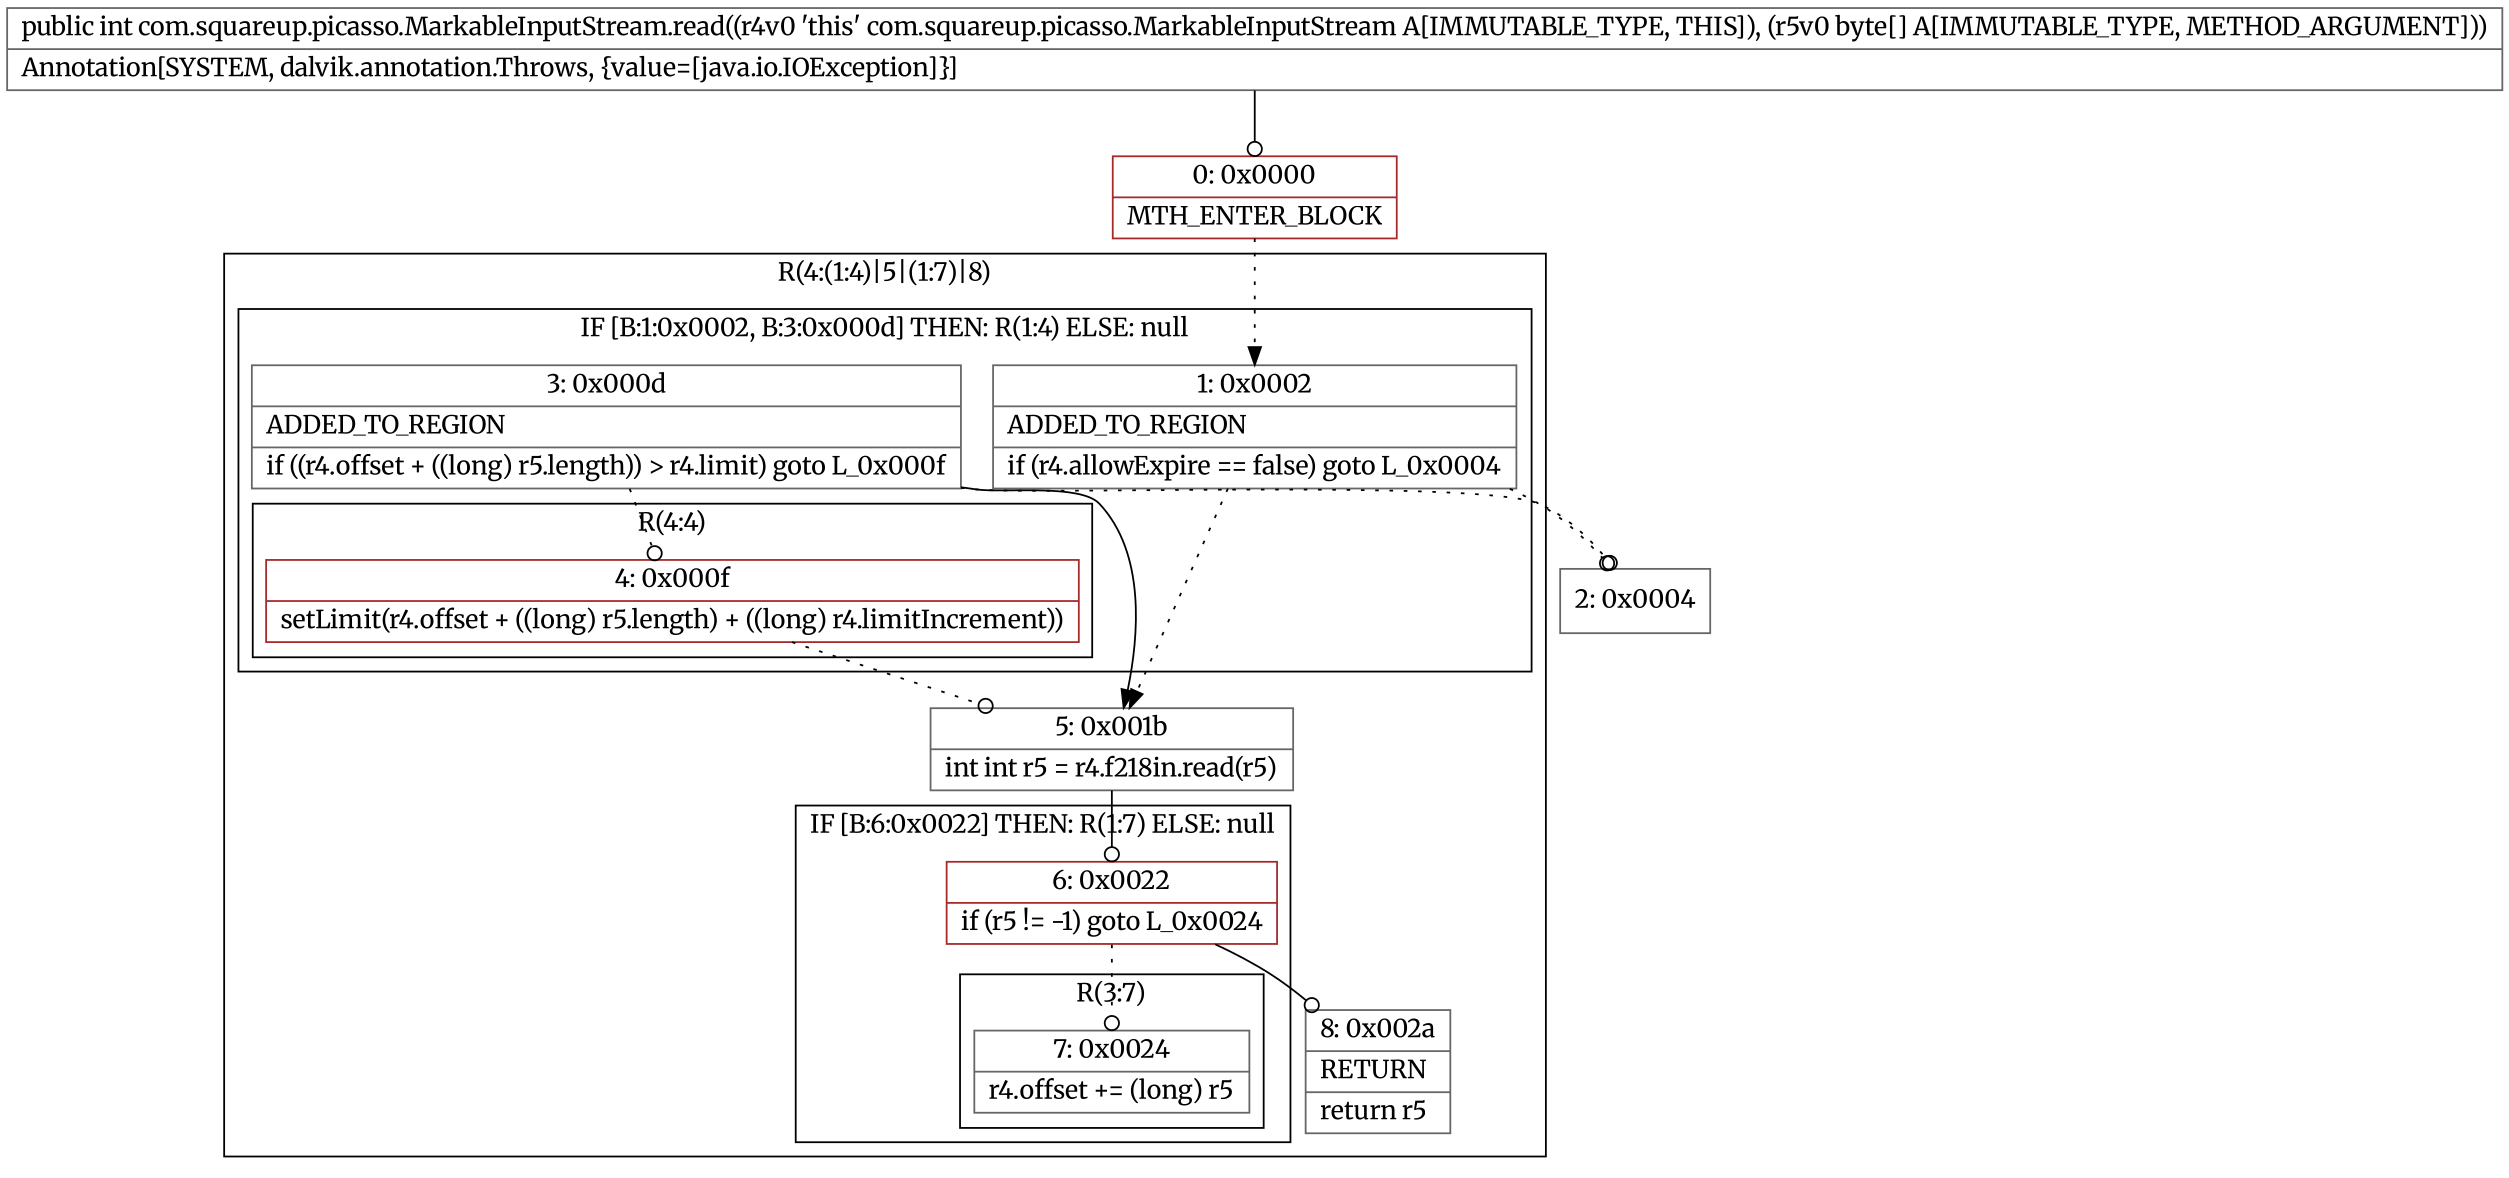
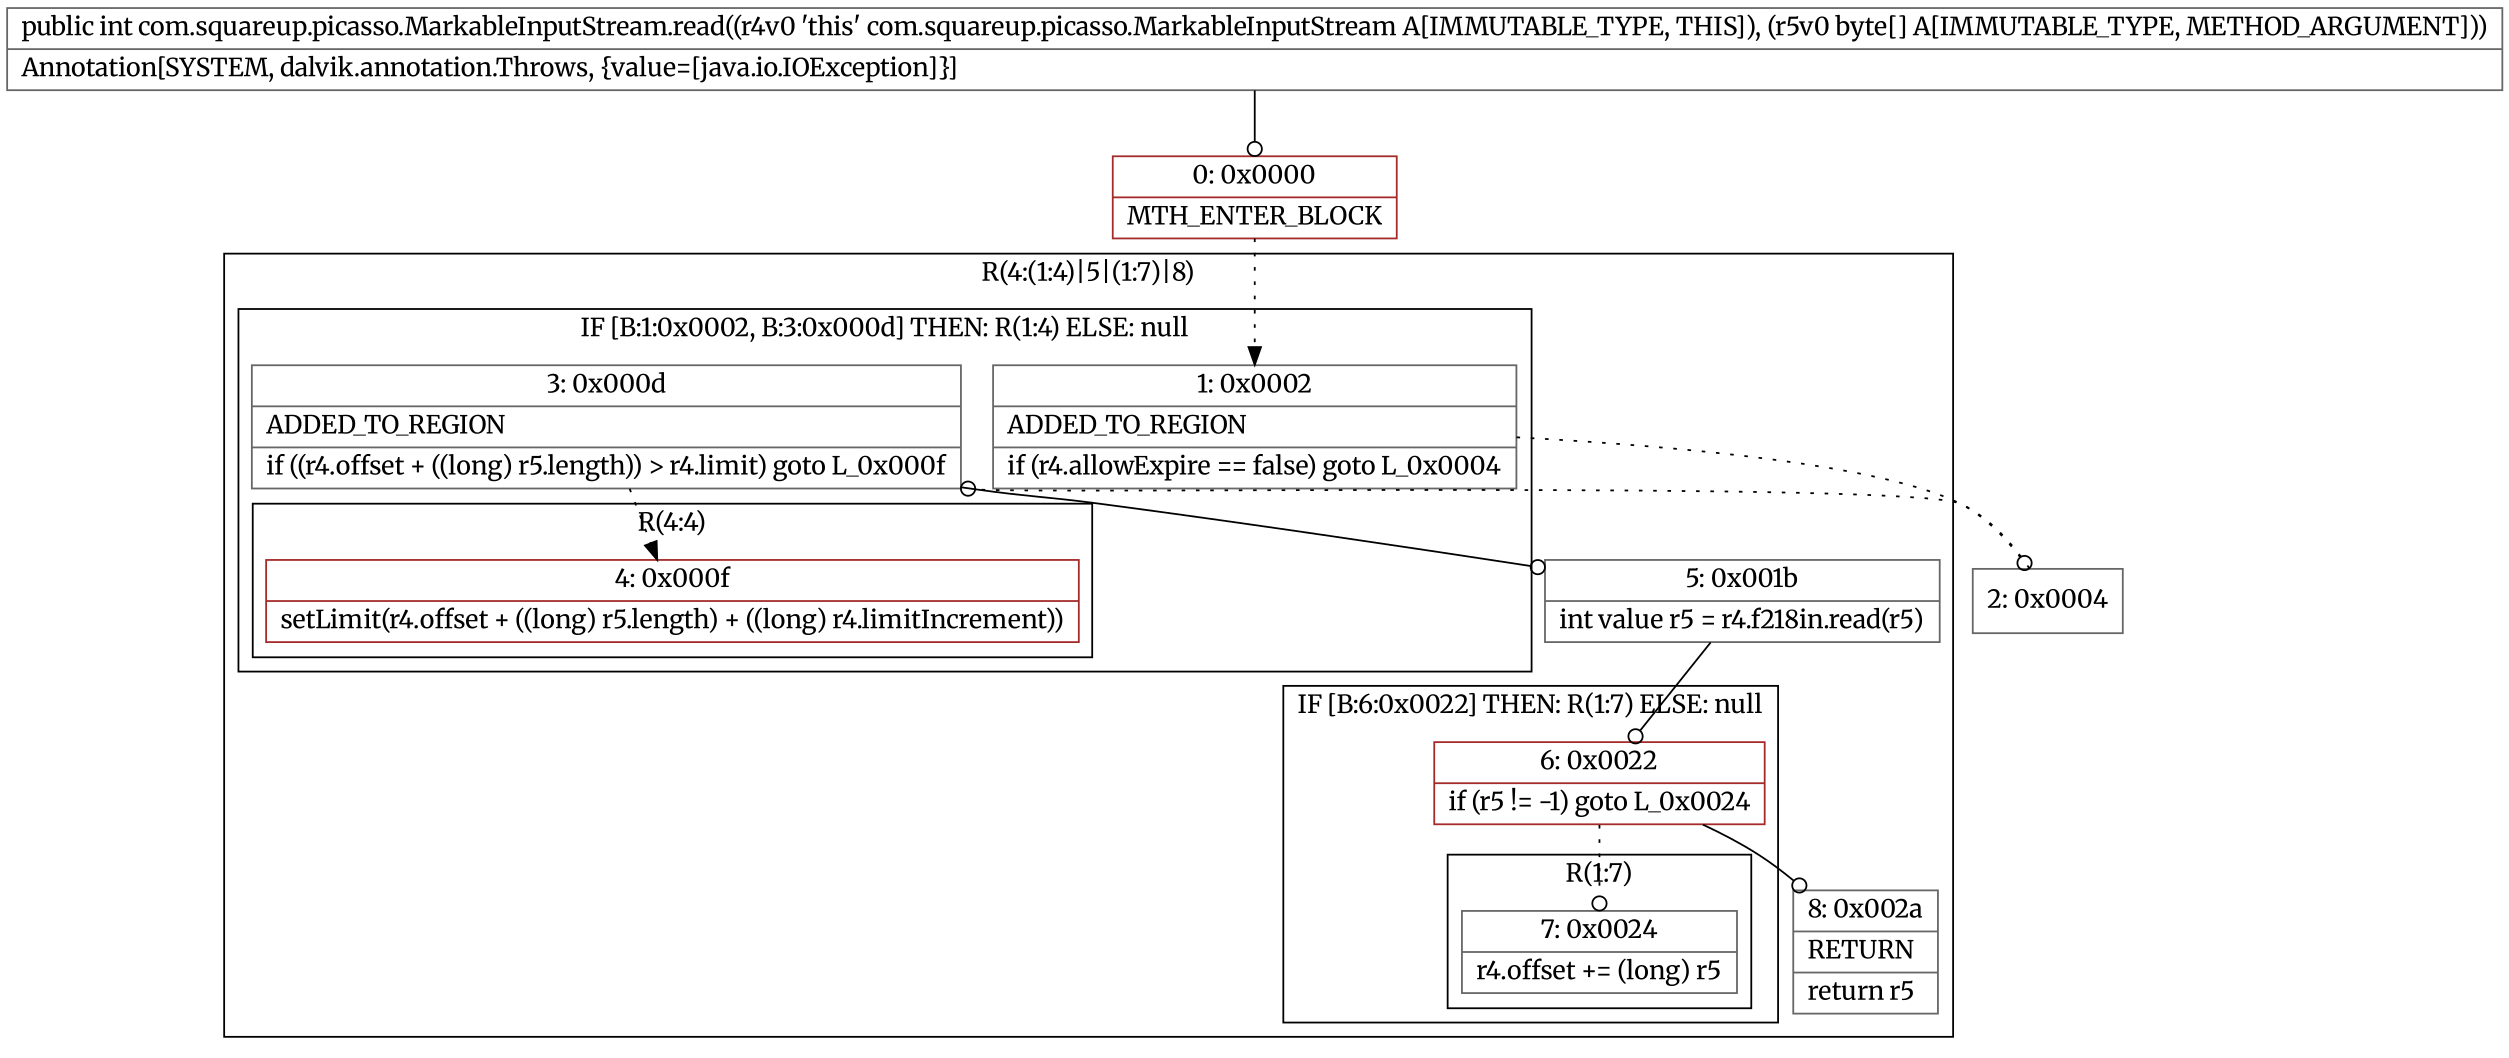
(1293, 490) -> (1516, 490)
(641, 518) -> (640, 516)
(1115, 526) -> (1246, 524)
(1182, 590) -> none
(918, 684) -> none
(1112, 769) -> (1742, 621)
(1112, 995) -> (1599, 875)
